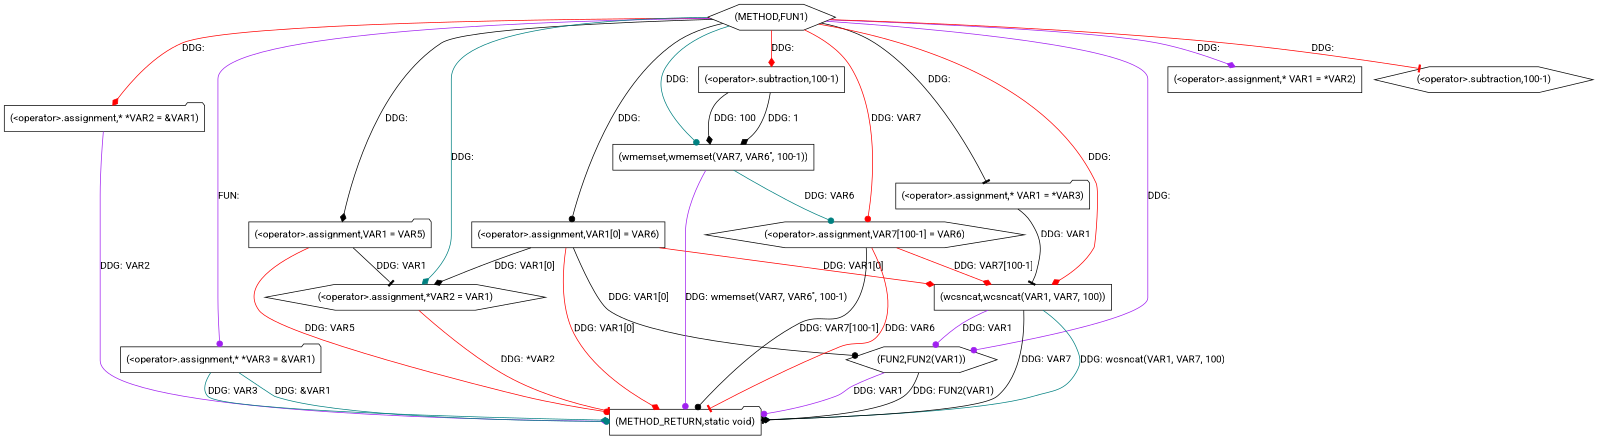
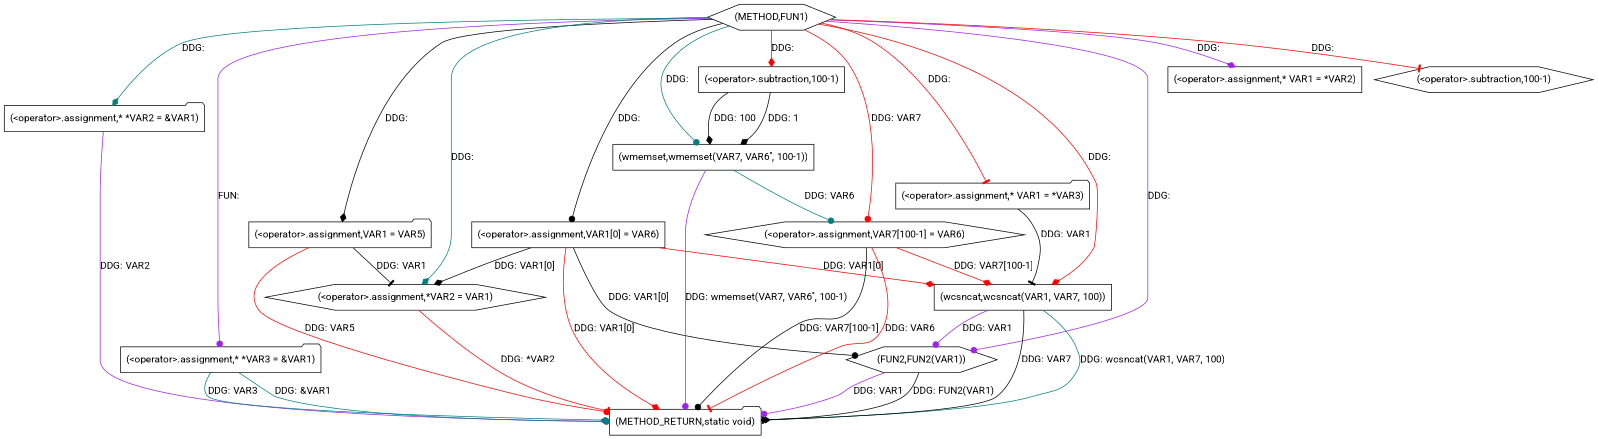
(402, 24) -> (402, 24)
(920, 83) -> (920, 83)
